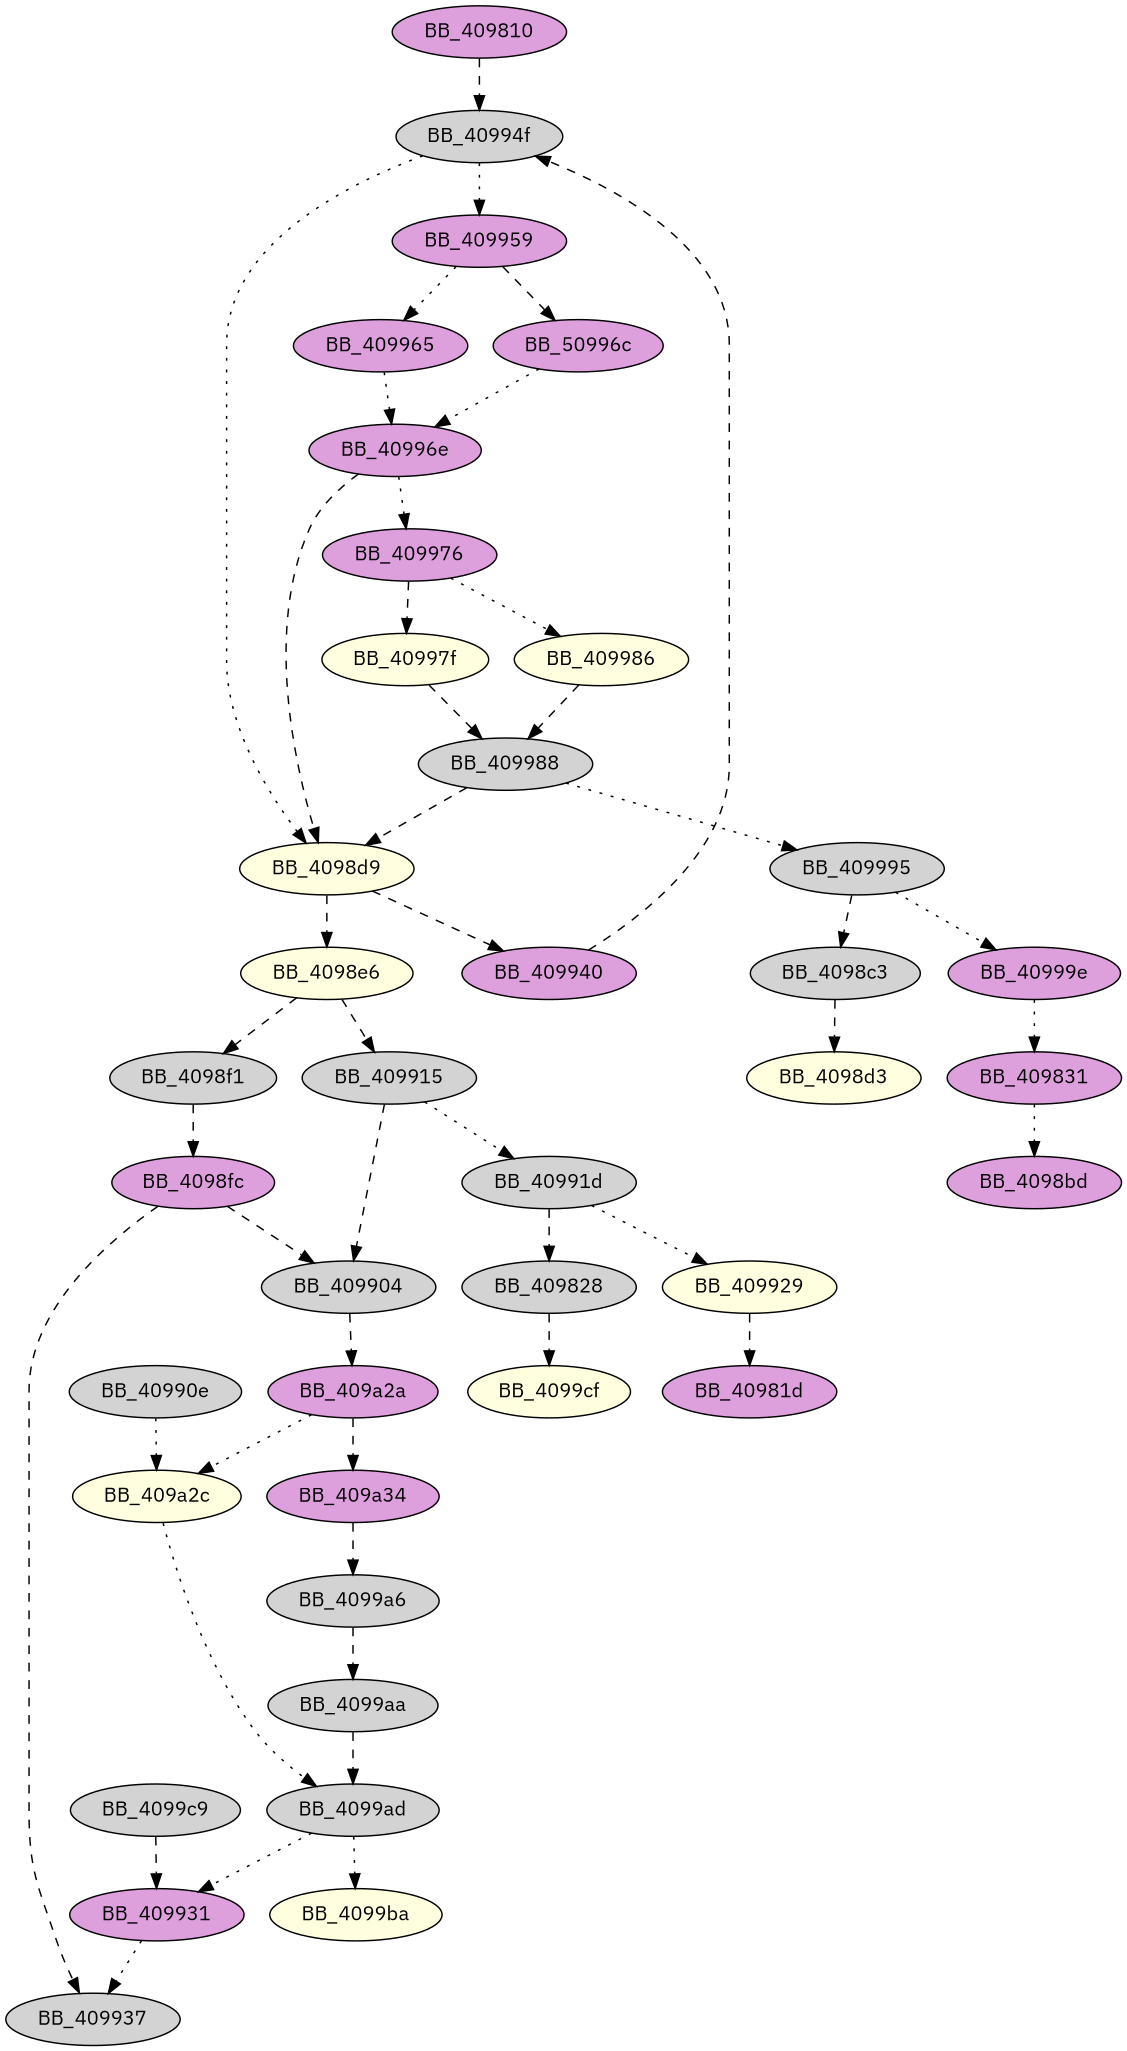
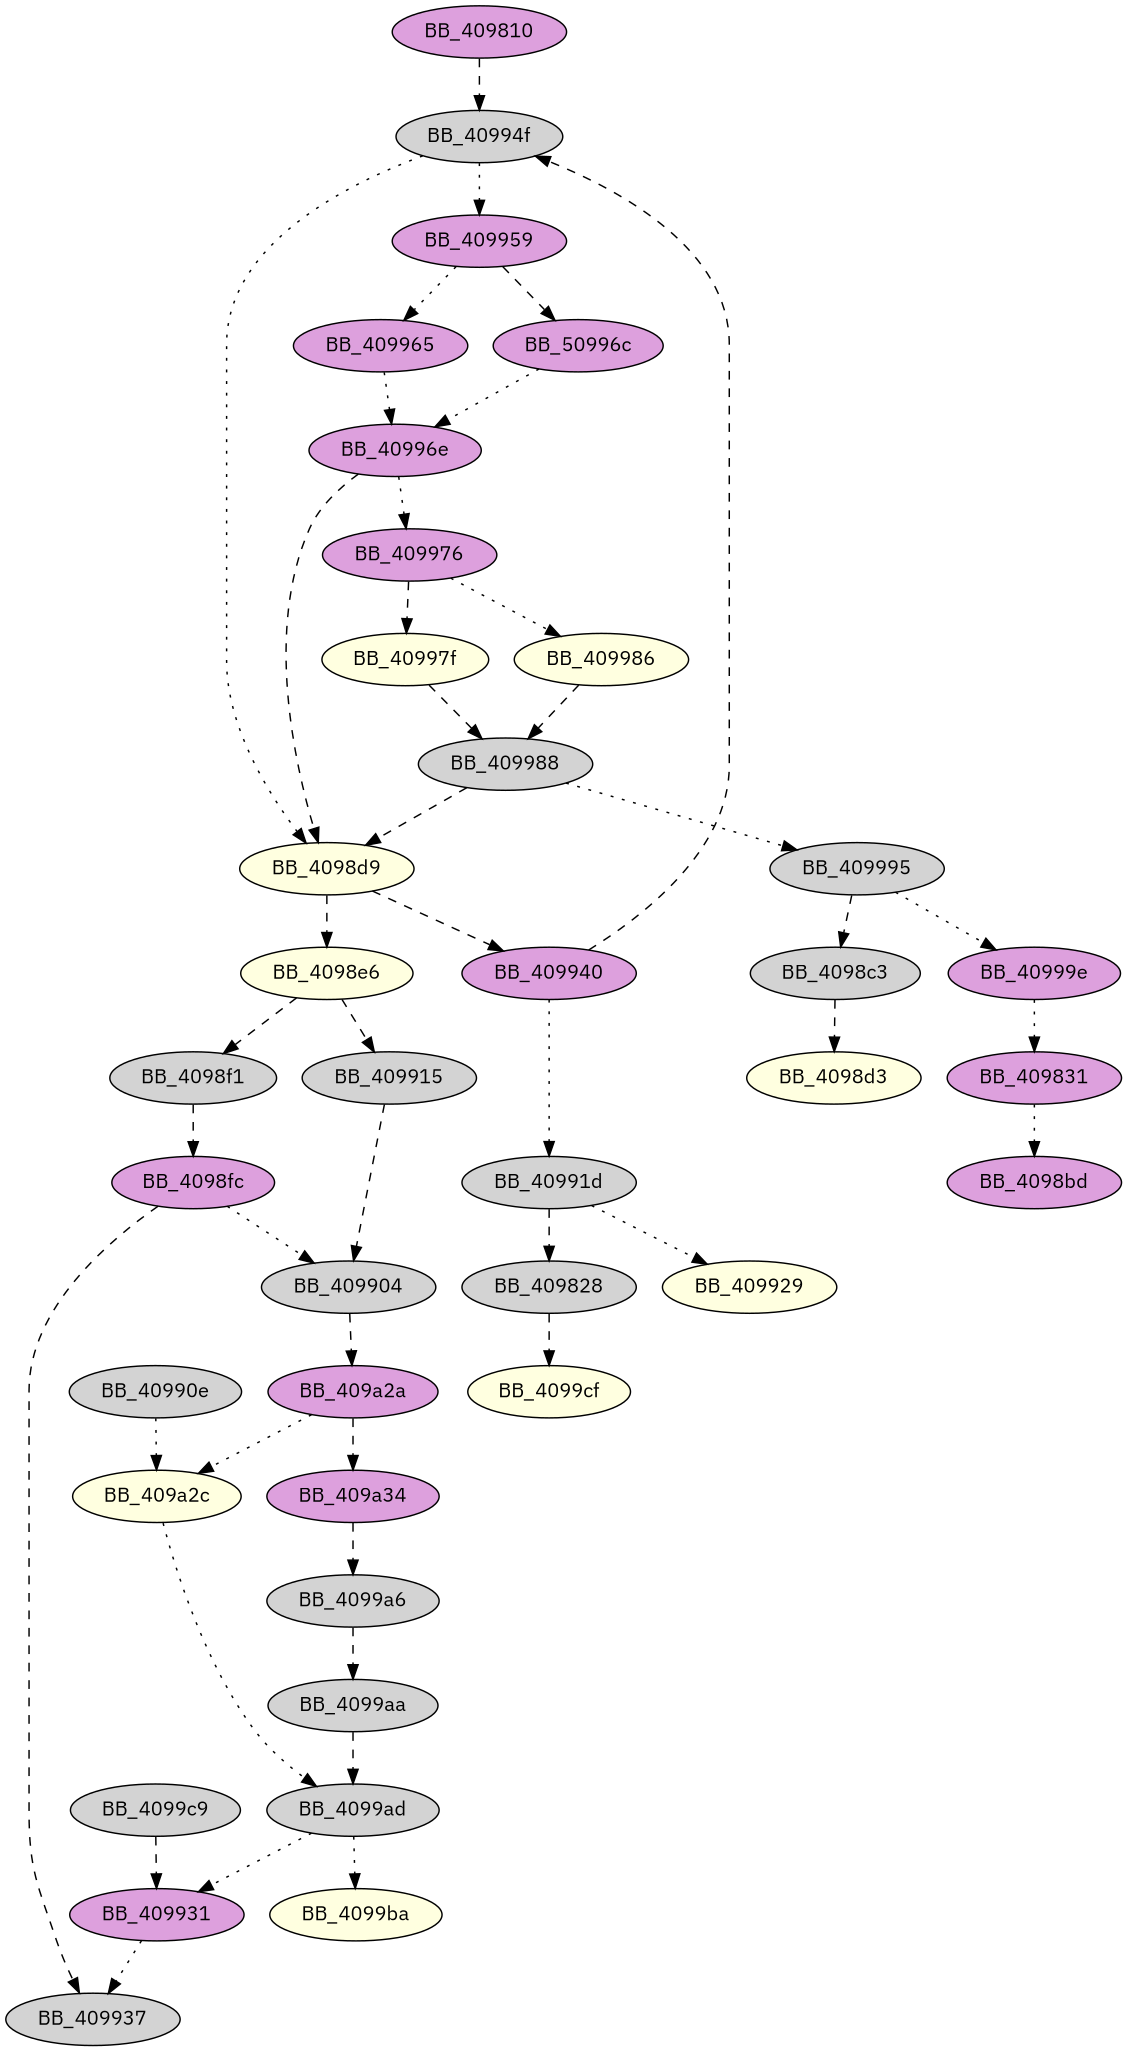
(463, 1126) -> (549, 1071)
(264, 1231) -> (264, 1231)
(750, 1392) -> none
